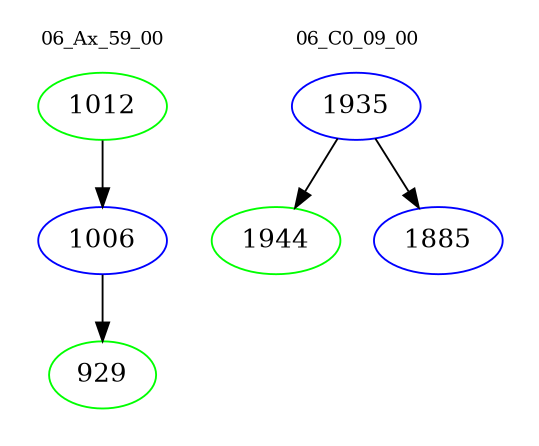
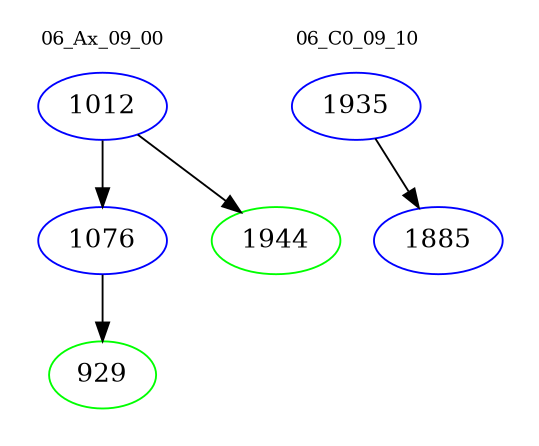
(103, 40) -> (103, 40)
(357, 40) -> (357, 40)
(103, 106) -> (103, 106)
(321, 165) -> (171, 160)
(103, 241) -> (103, 241)
